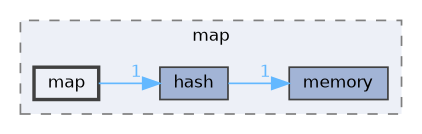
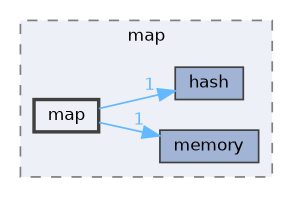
(250, 83) -> (121, 127)
